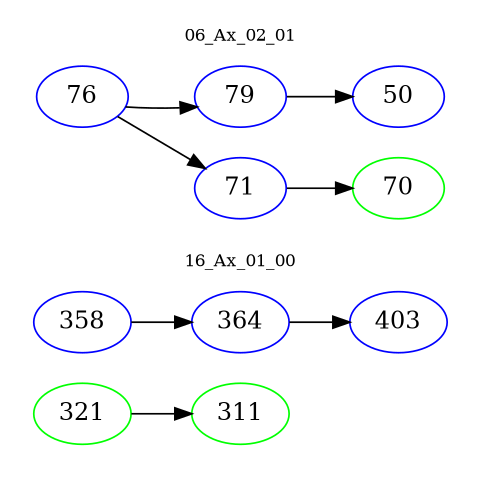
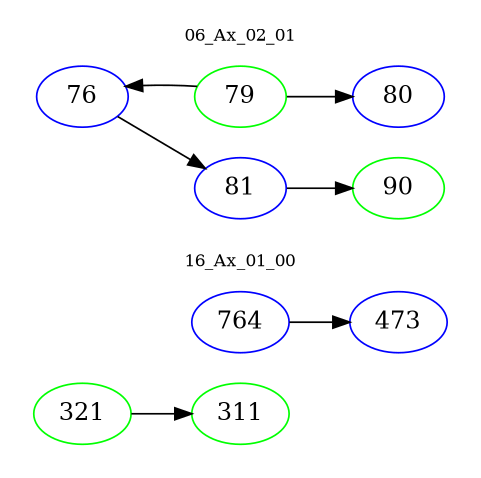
(240, 97) -> (240, 97)
(399, 97) -> (399, 97)
(153, 108) -> (170, 85)
(240, 188) -> (240, 188)
(399, 188) -> (399, 188)
(82, 322) -> none
(240, 322) -> (240, 322)
(399, 322) -> (399, 322)
